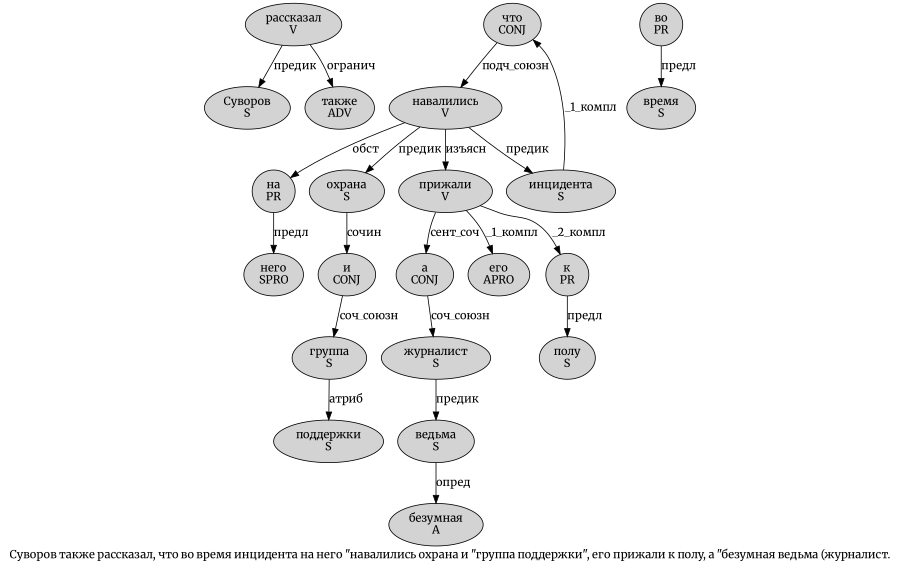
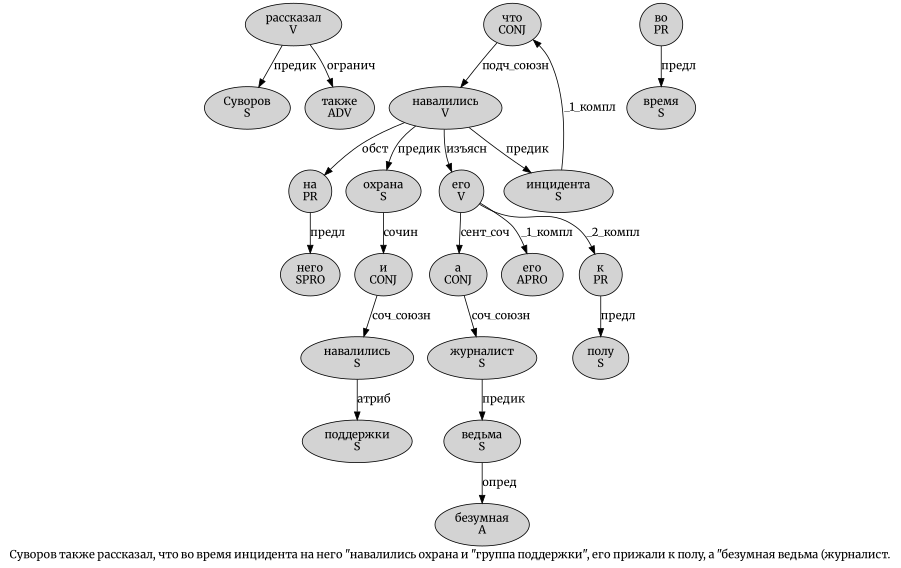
(446, 191) -> (461, 191)
(329, 358) -> (357, 358)
